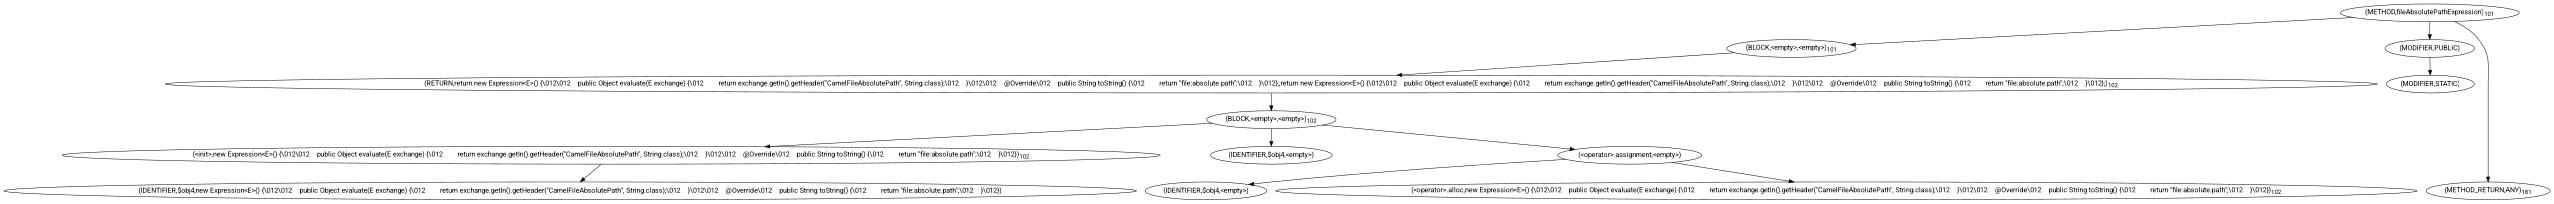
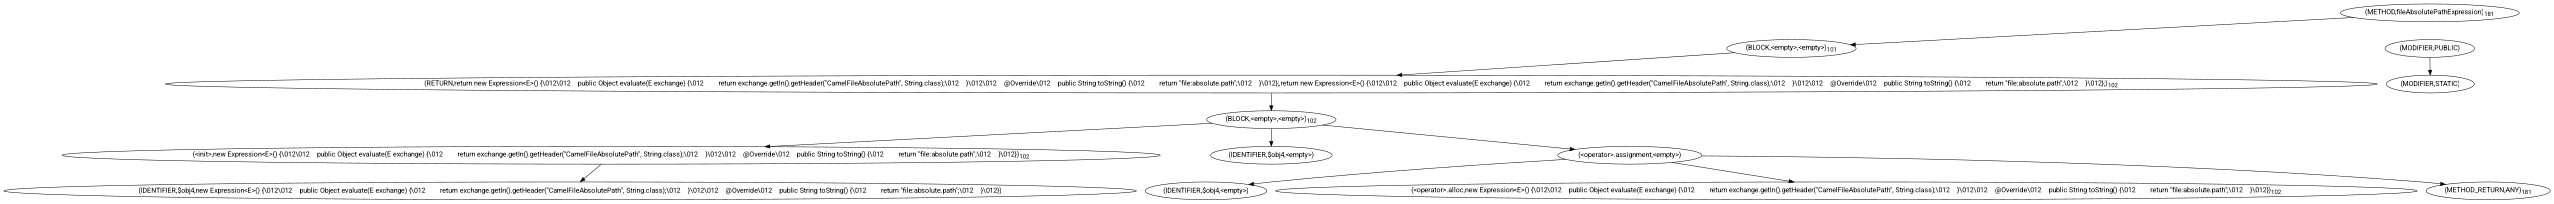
(2489, 12) -> (2489, 12)
(2430, 28) -> none
(2488, 92) -> (2071, 163)
